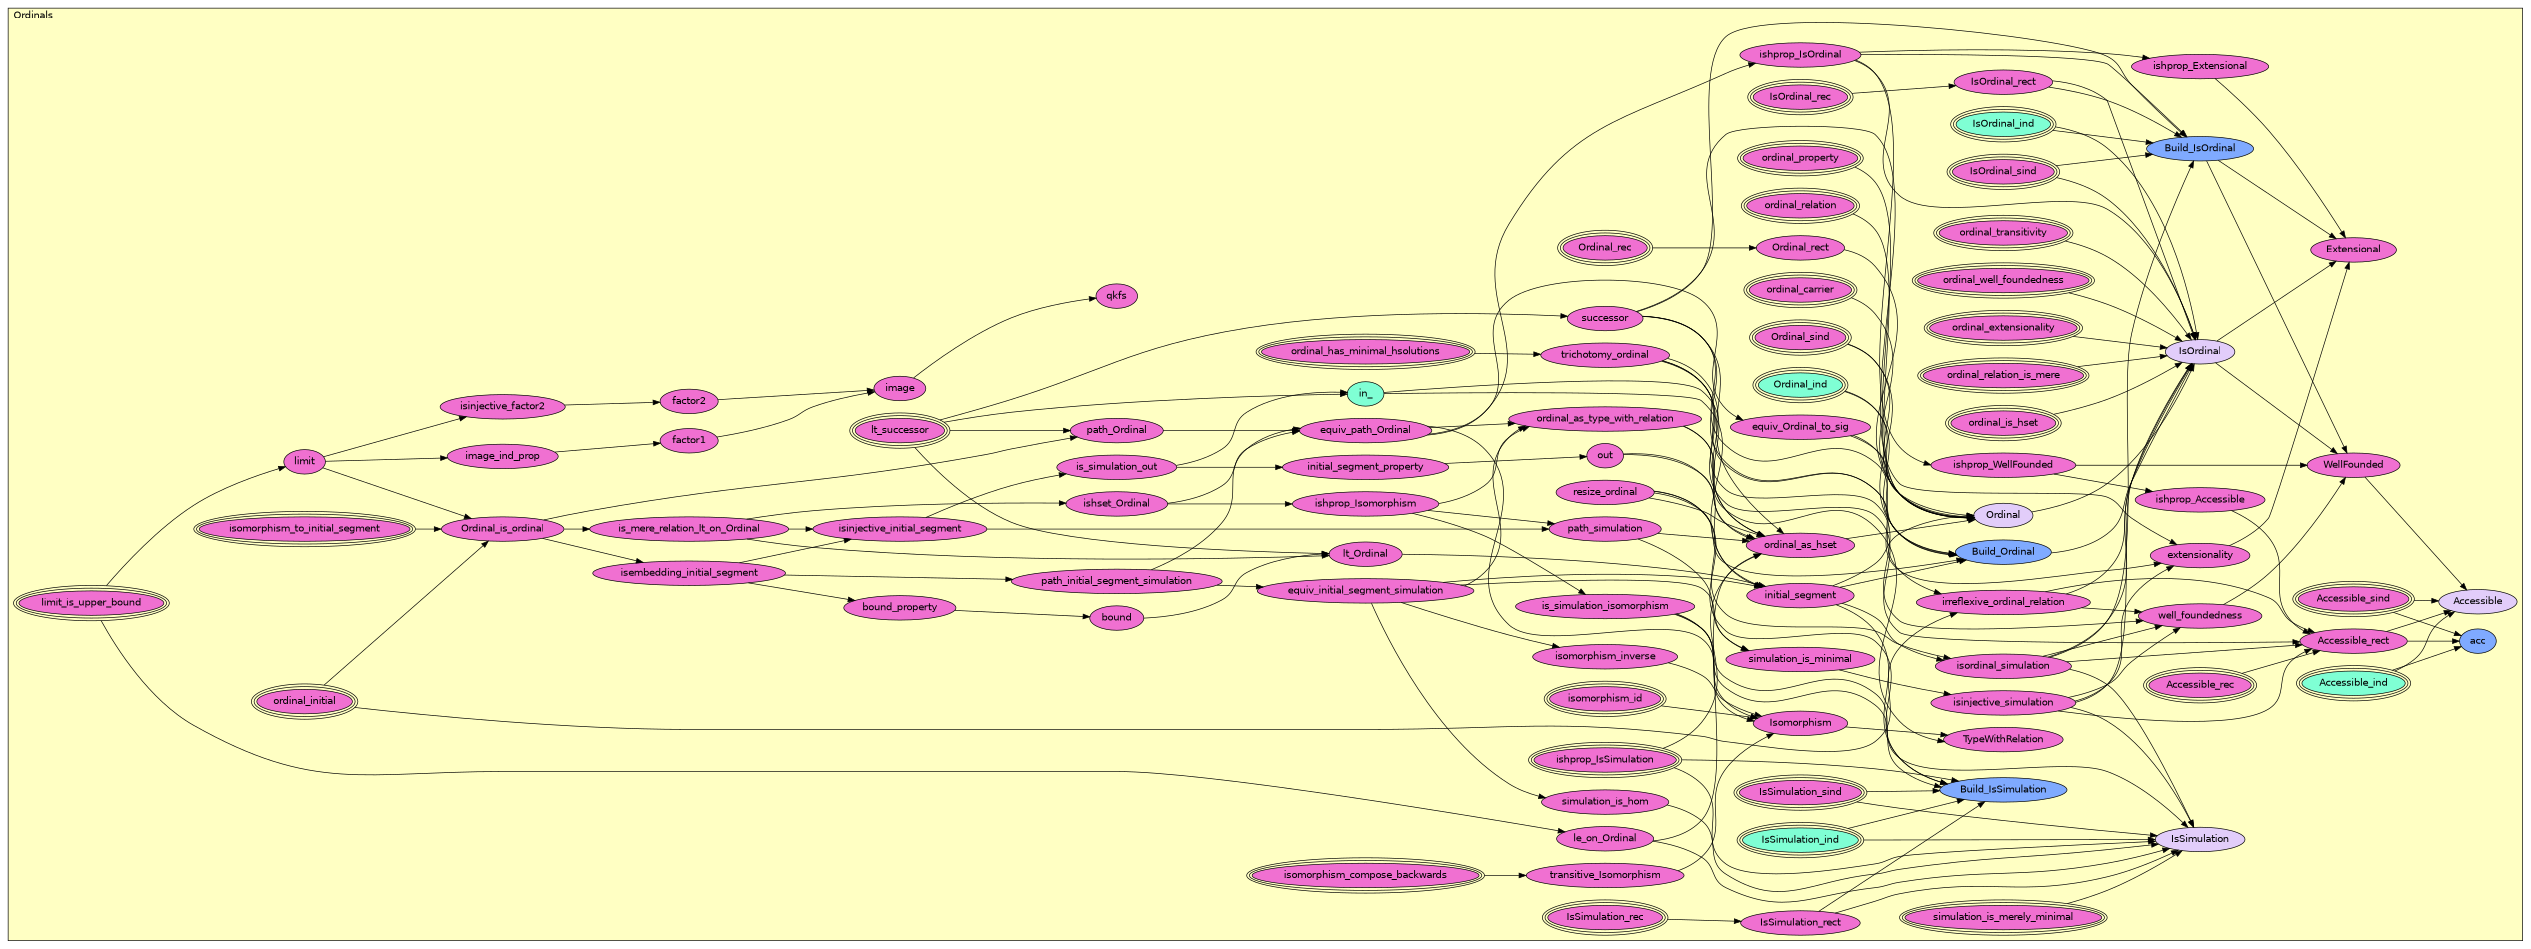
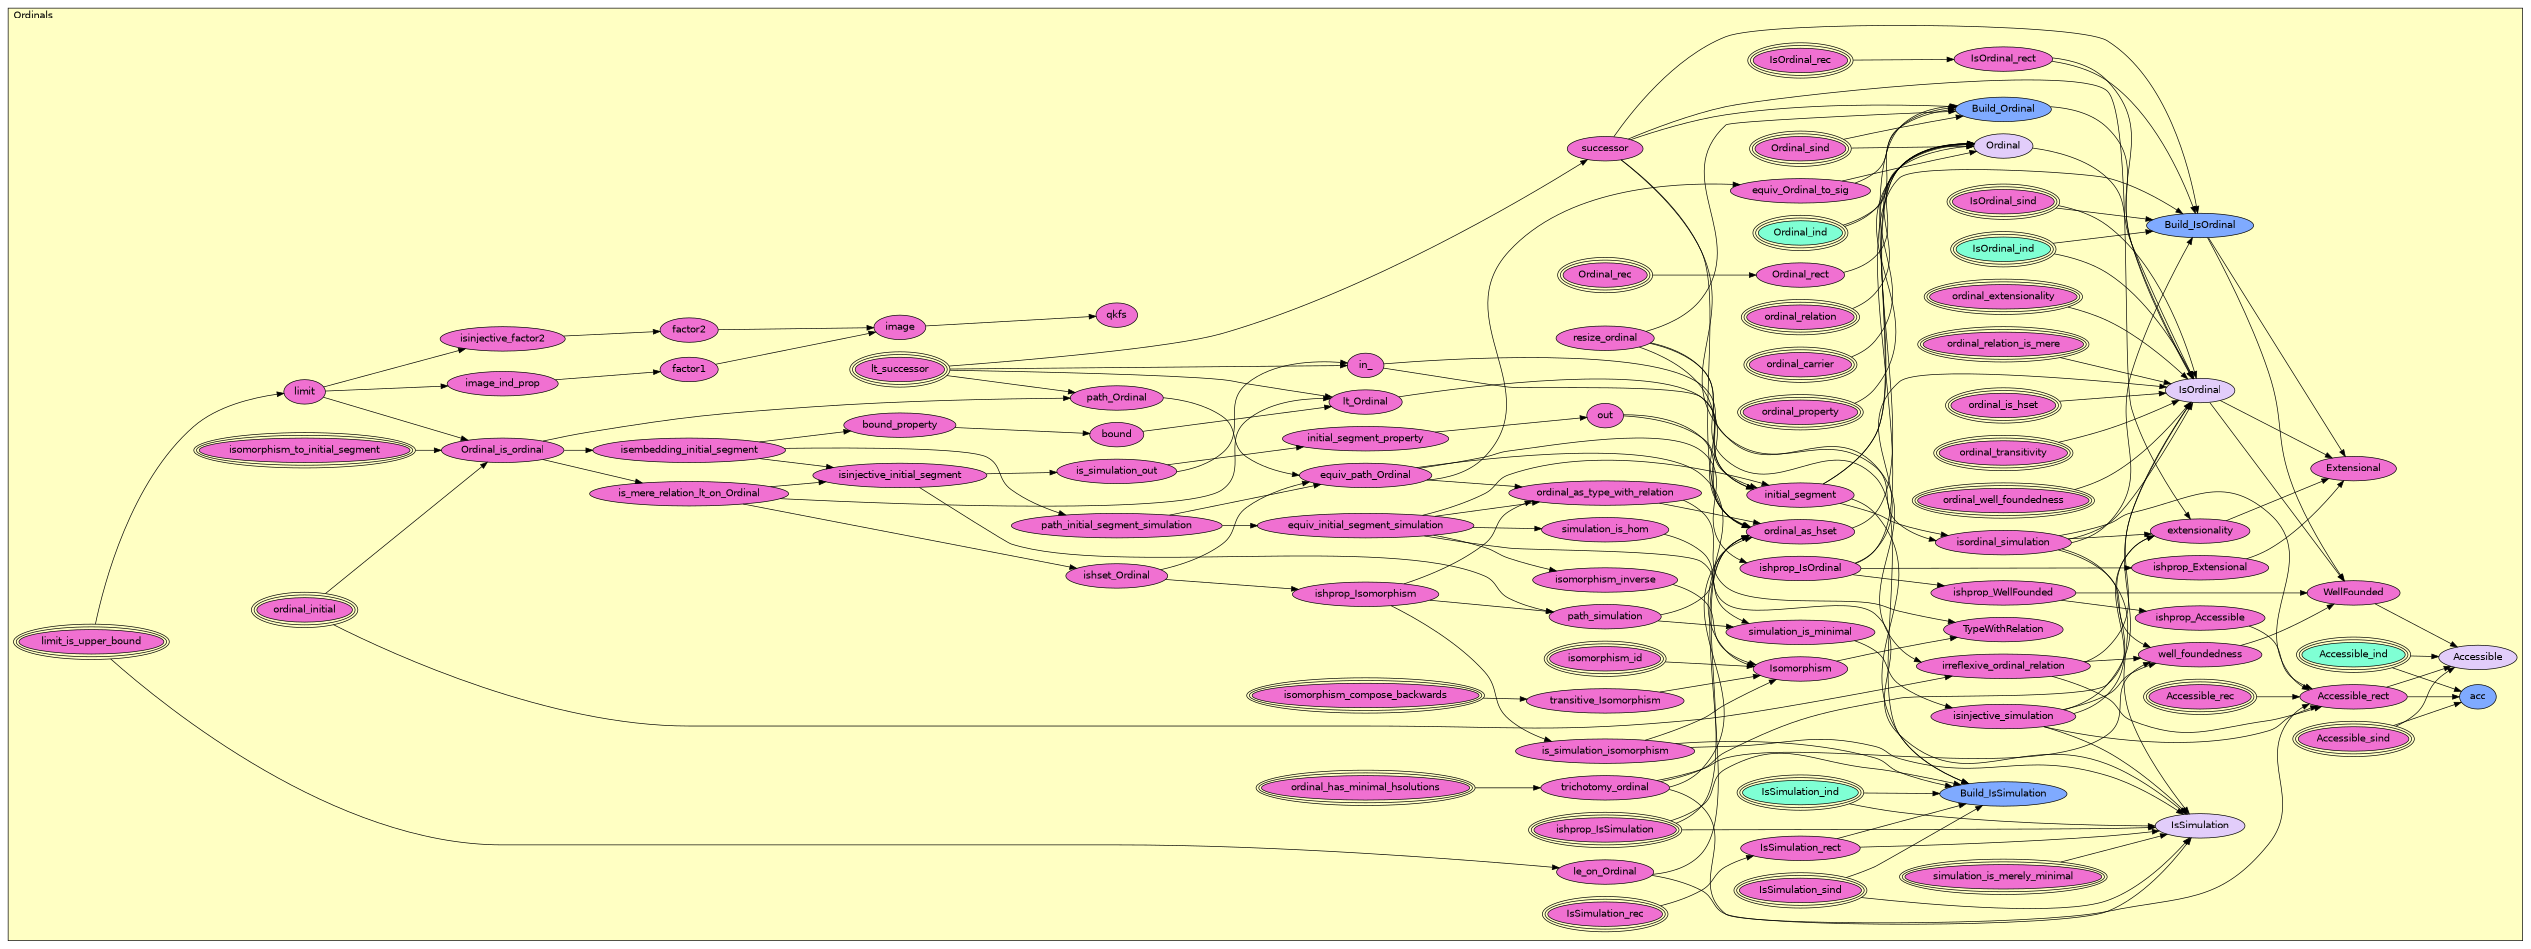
(1366, 394) -> (1366, 365)
none -> (2106, 537)
